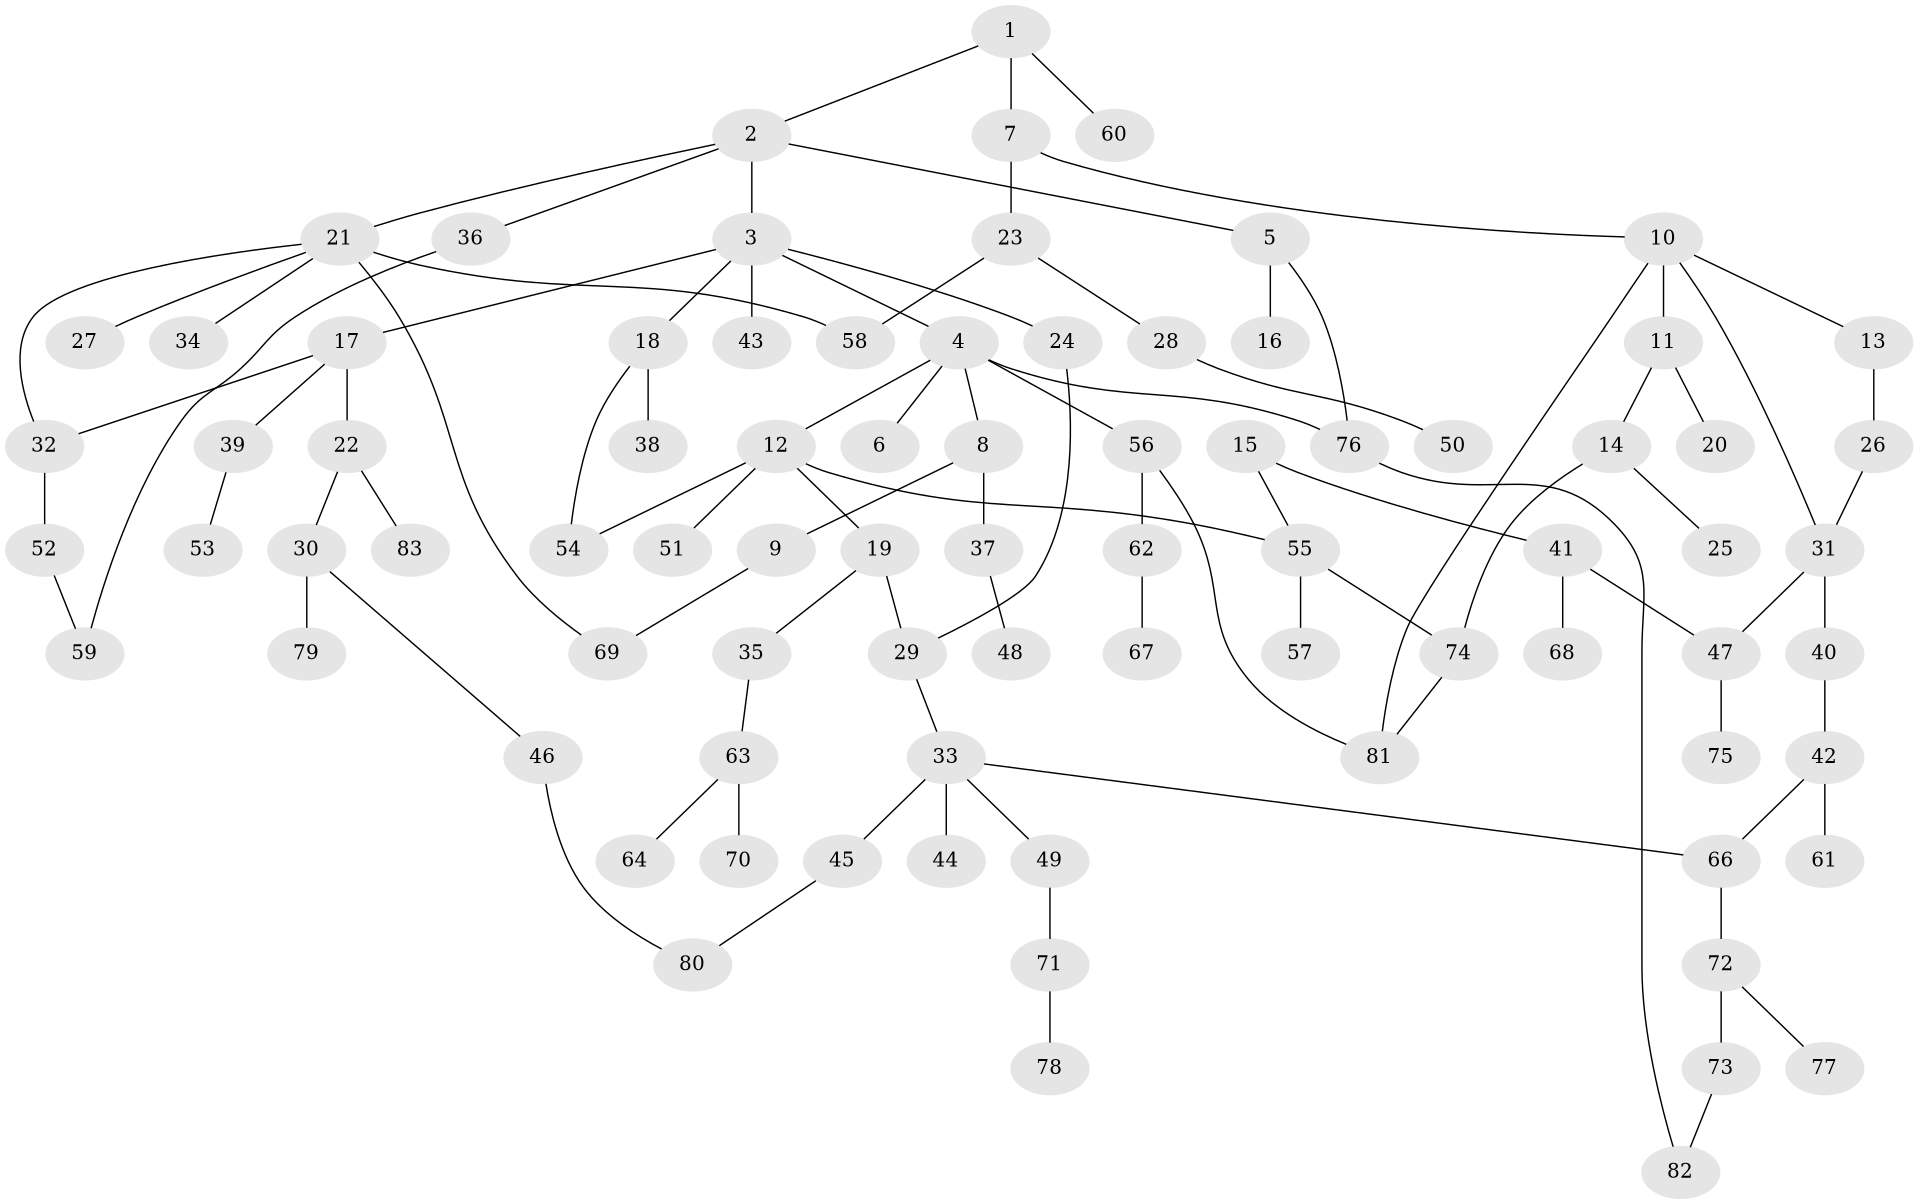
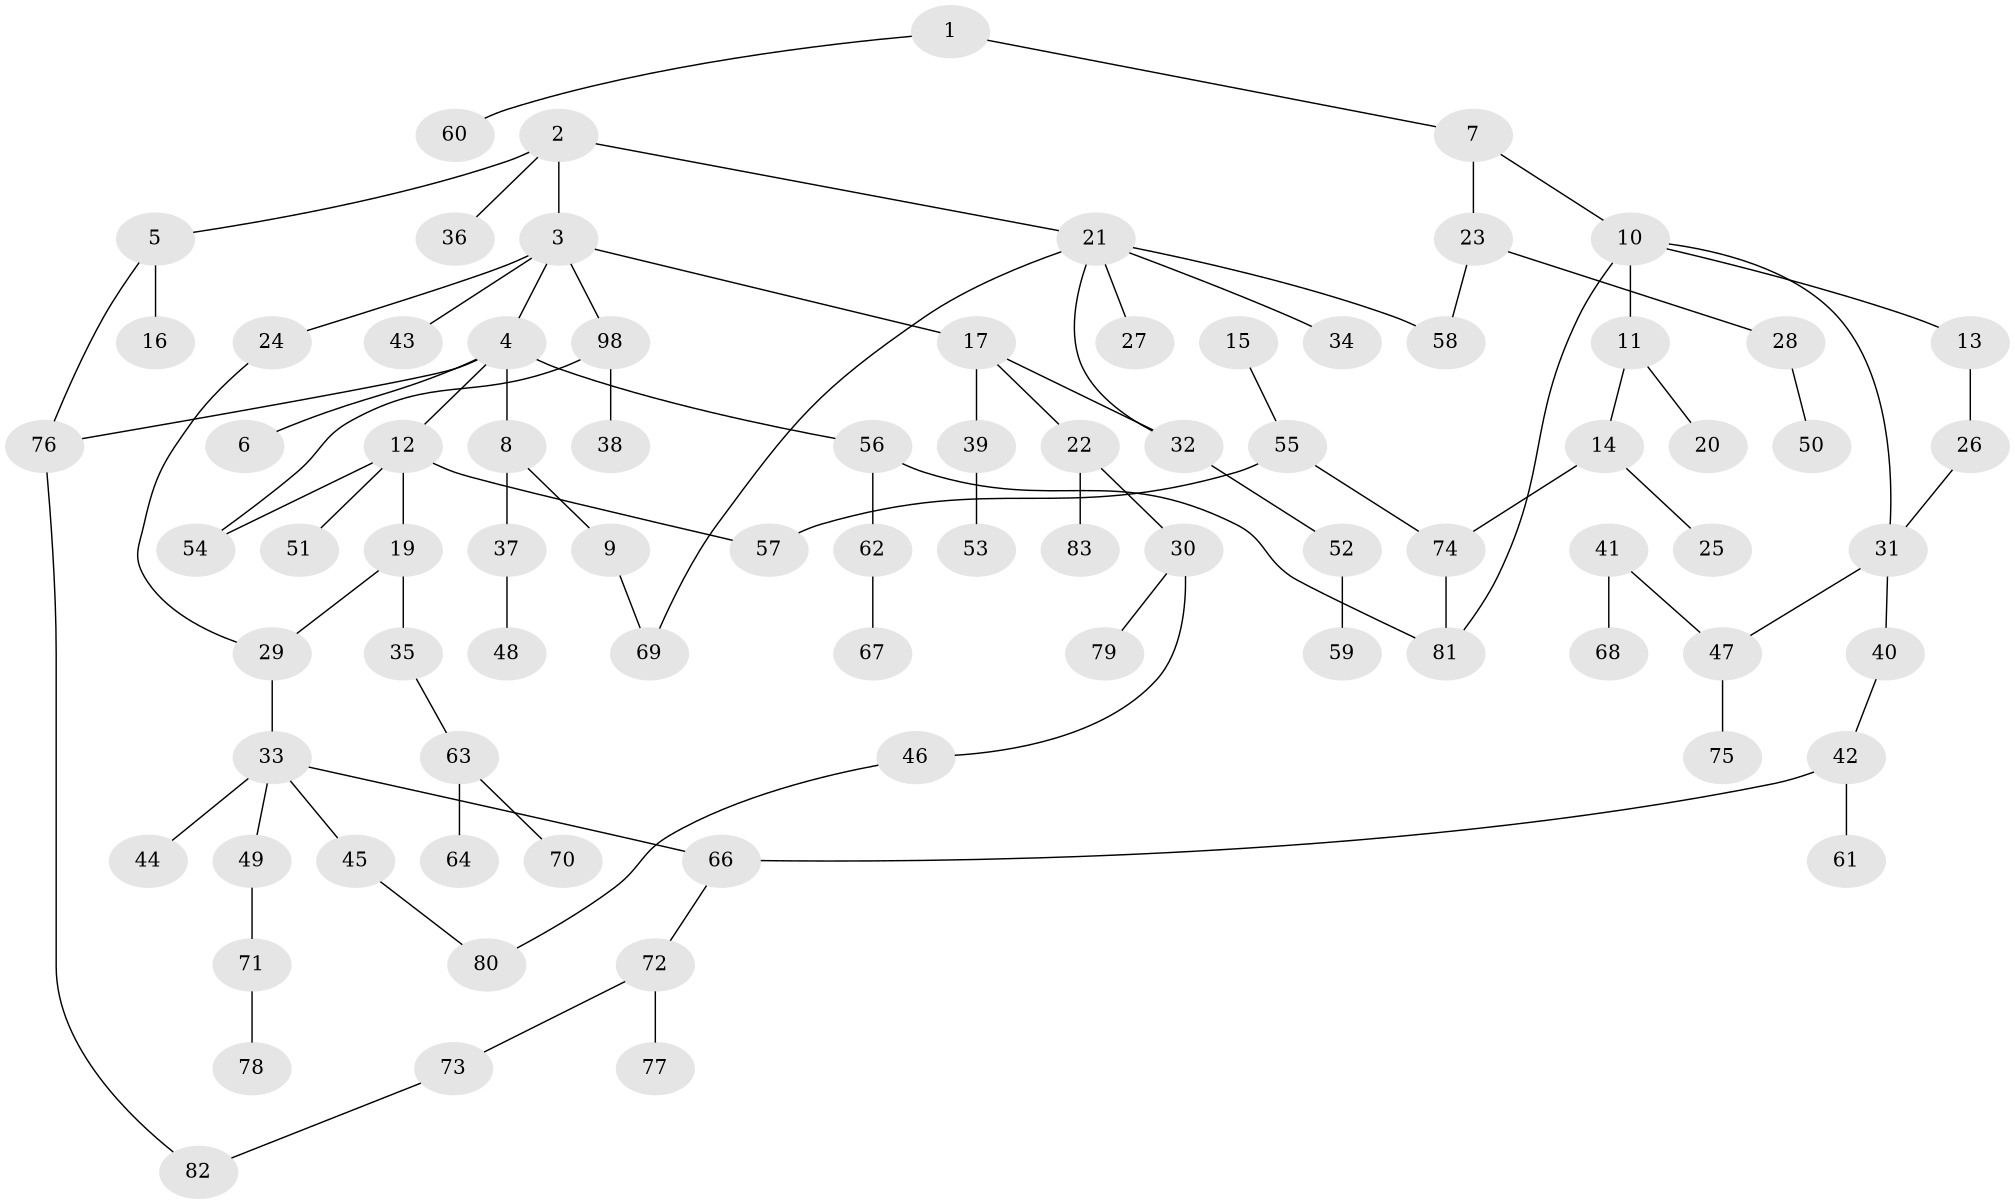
(882, 84) -> none
(648, 343) -> (611, 343)
(191, 409) -> none
(1034, 506) -> (582, 505)
(1400, 506) -> none
